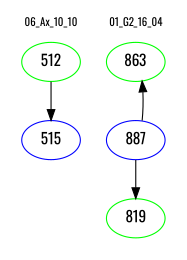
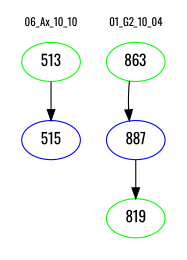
(136, 23) -> (136, 23)
(51, 62) -> (51, 62)
(143, 106) -> (129, 95)
